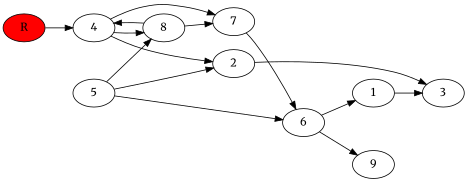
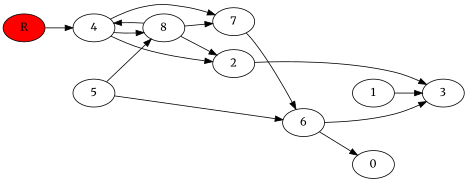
(160, 80) -> (195, 44)
(335, 109) -> (373, 118)
(373, 165) -> (373, 165)
